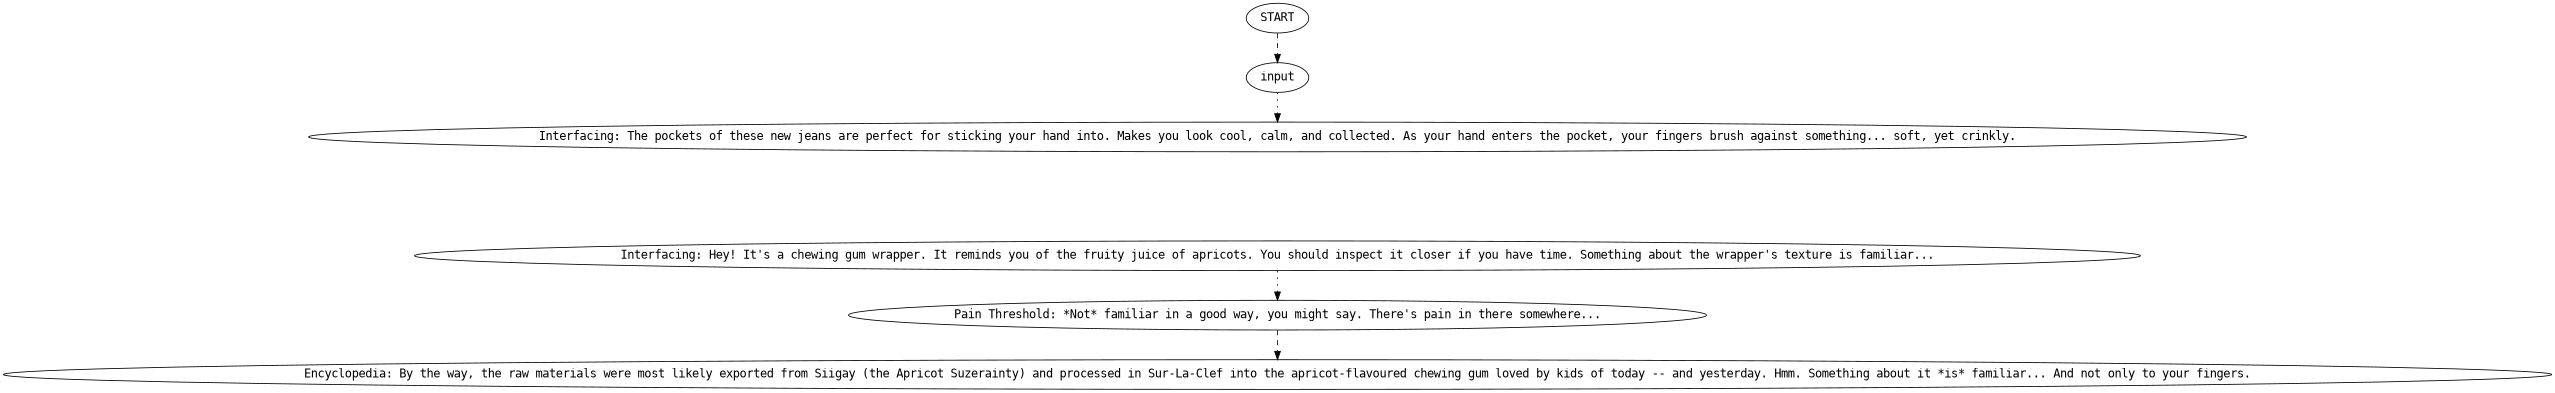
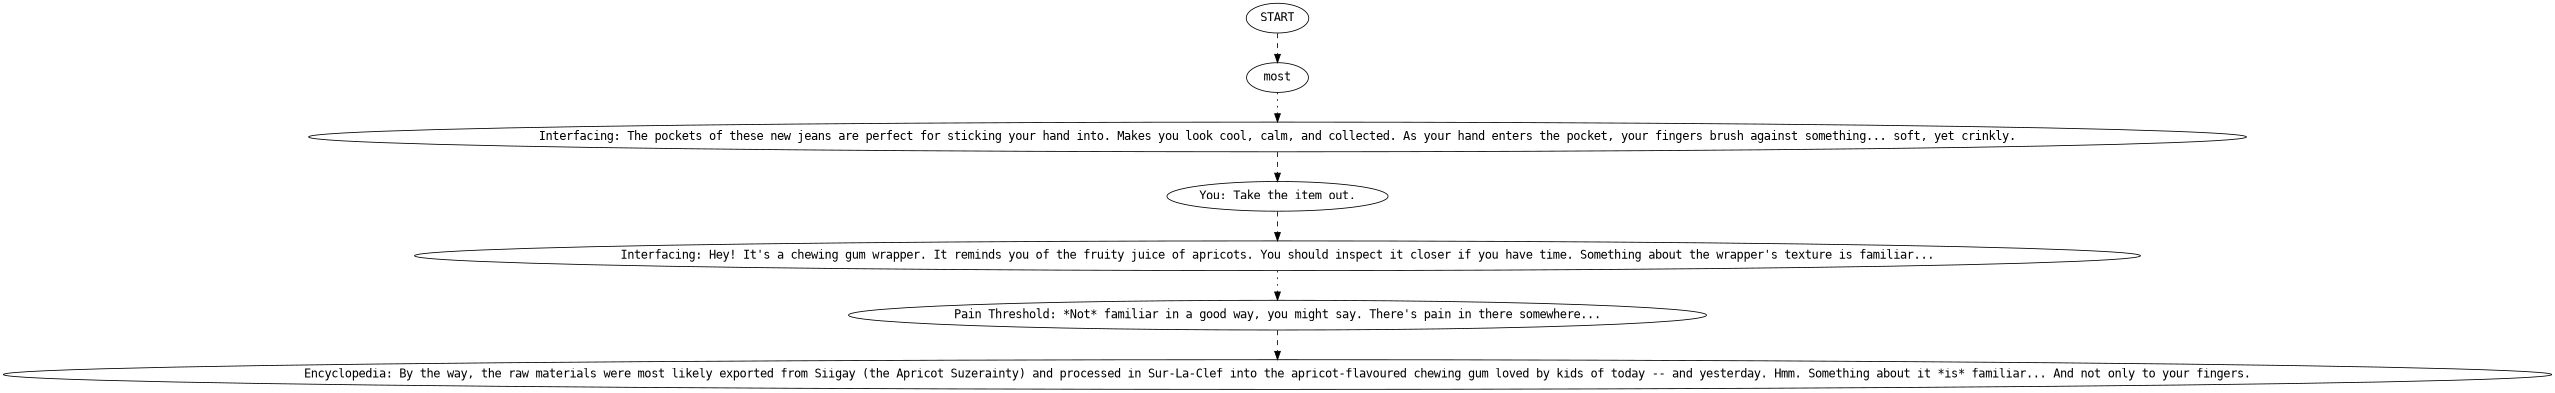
(1278, 78) -> (1278, 78)
none -> (1278, 196)
